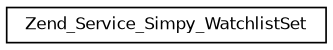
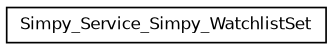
(166, 25) -> (166, 25)
